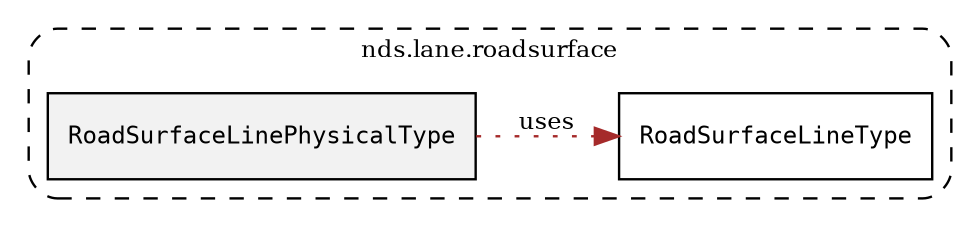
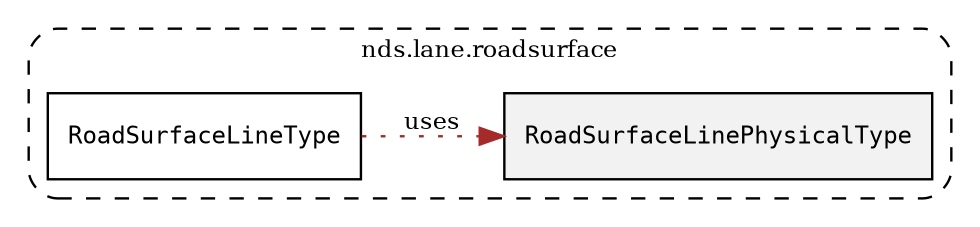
(535, 136) -> (420, 136)
